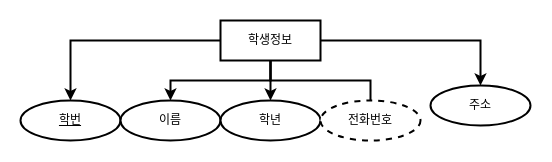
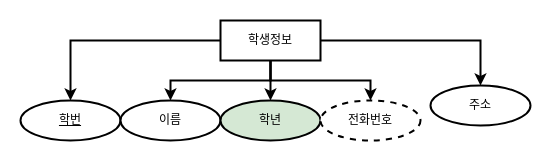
(371, 93) -> (371, 90)
(271, 121) -> (271, 121)
